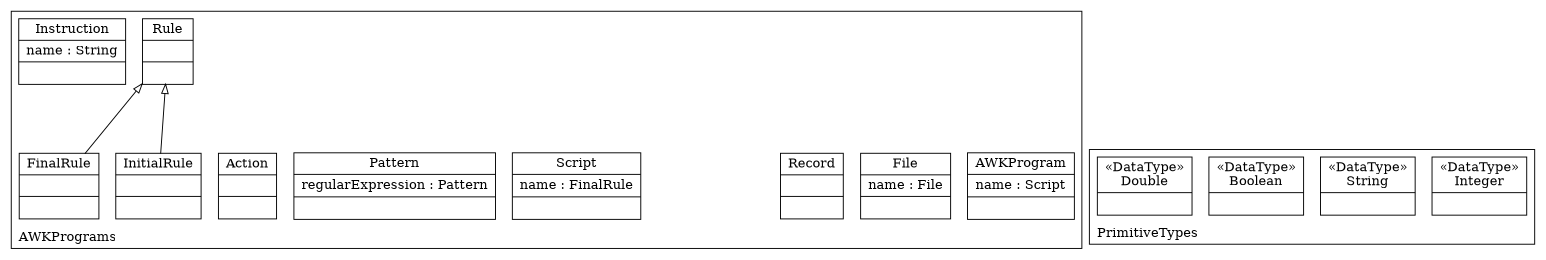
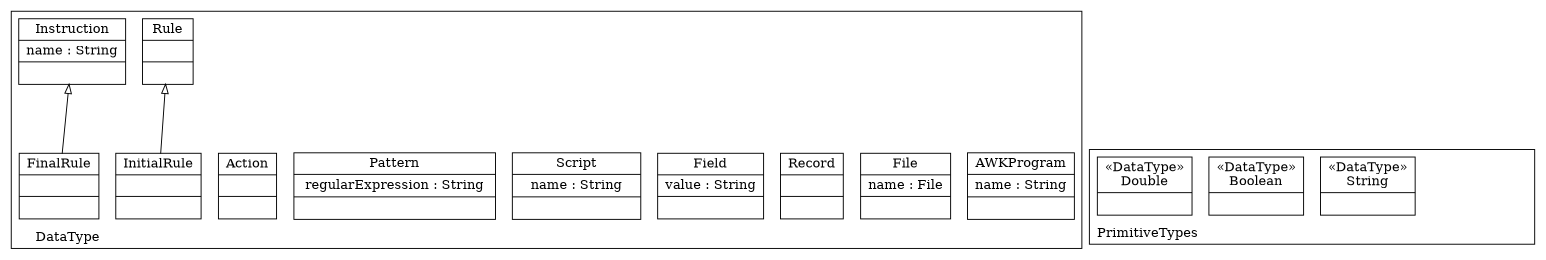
(110, 122) -> (65, 124)
(395, 185) -> (395, 185)
(577, 185) -> (577, 185)
(1021, 185) -> (1021, 185)
none -> (711, 186)
(1479, 186) -> none
(68, 238) -> (68, 238)
